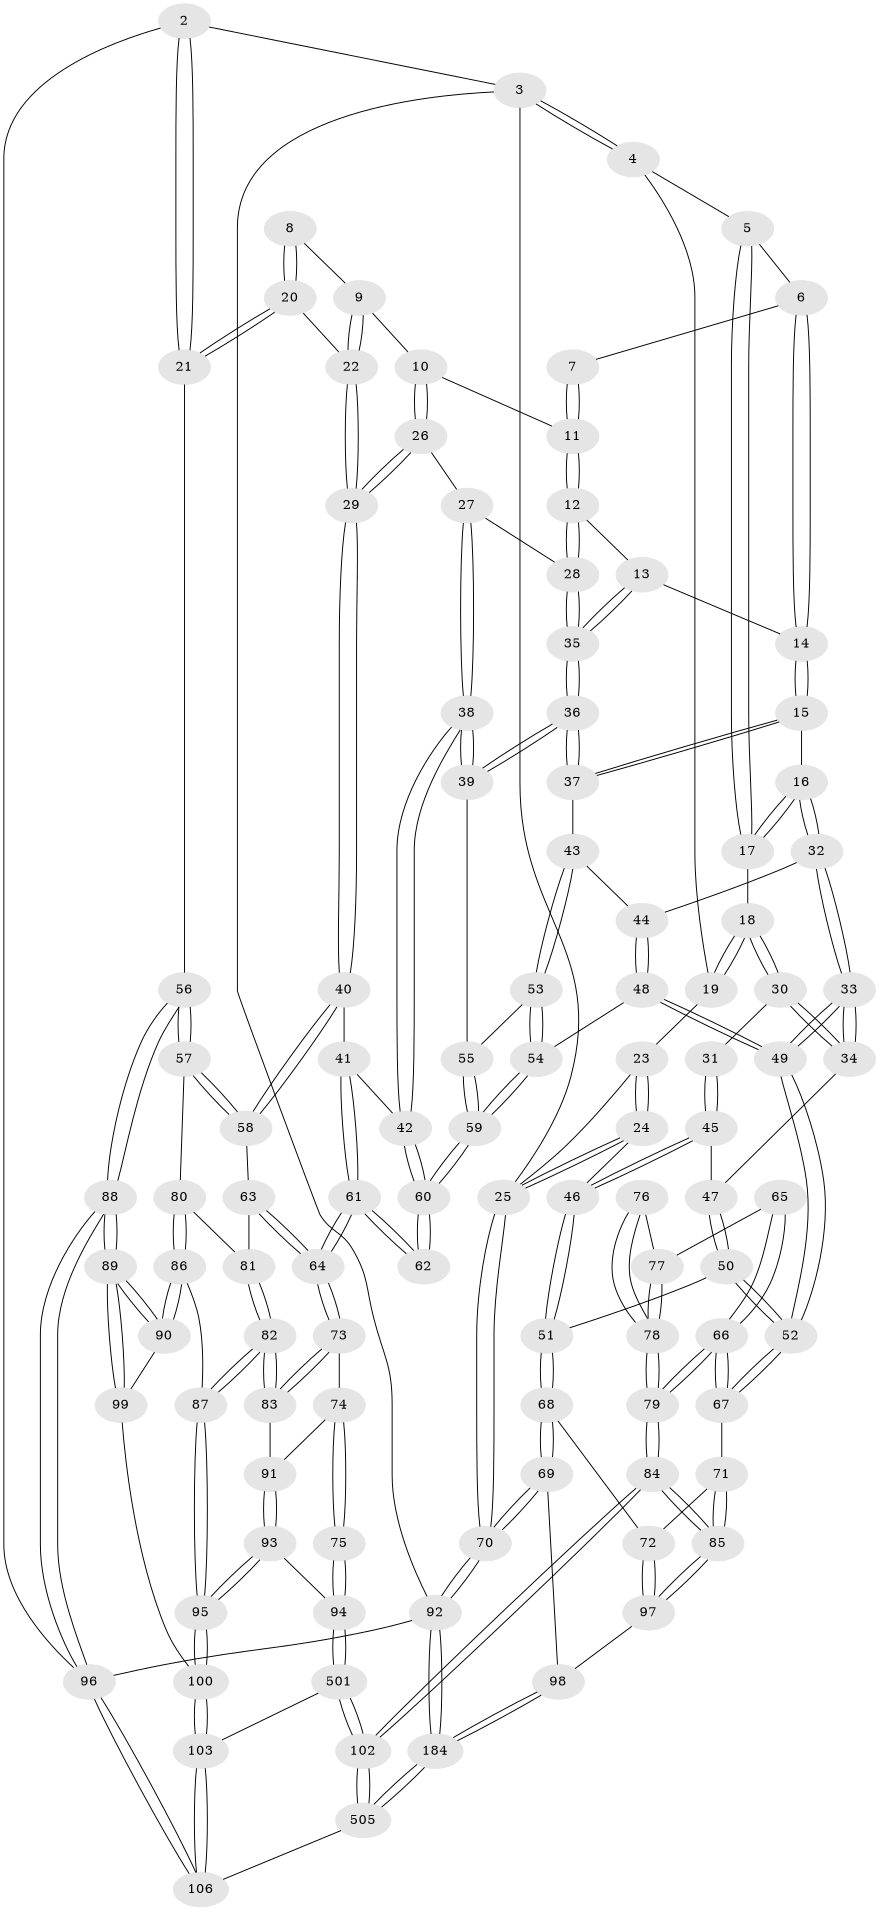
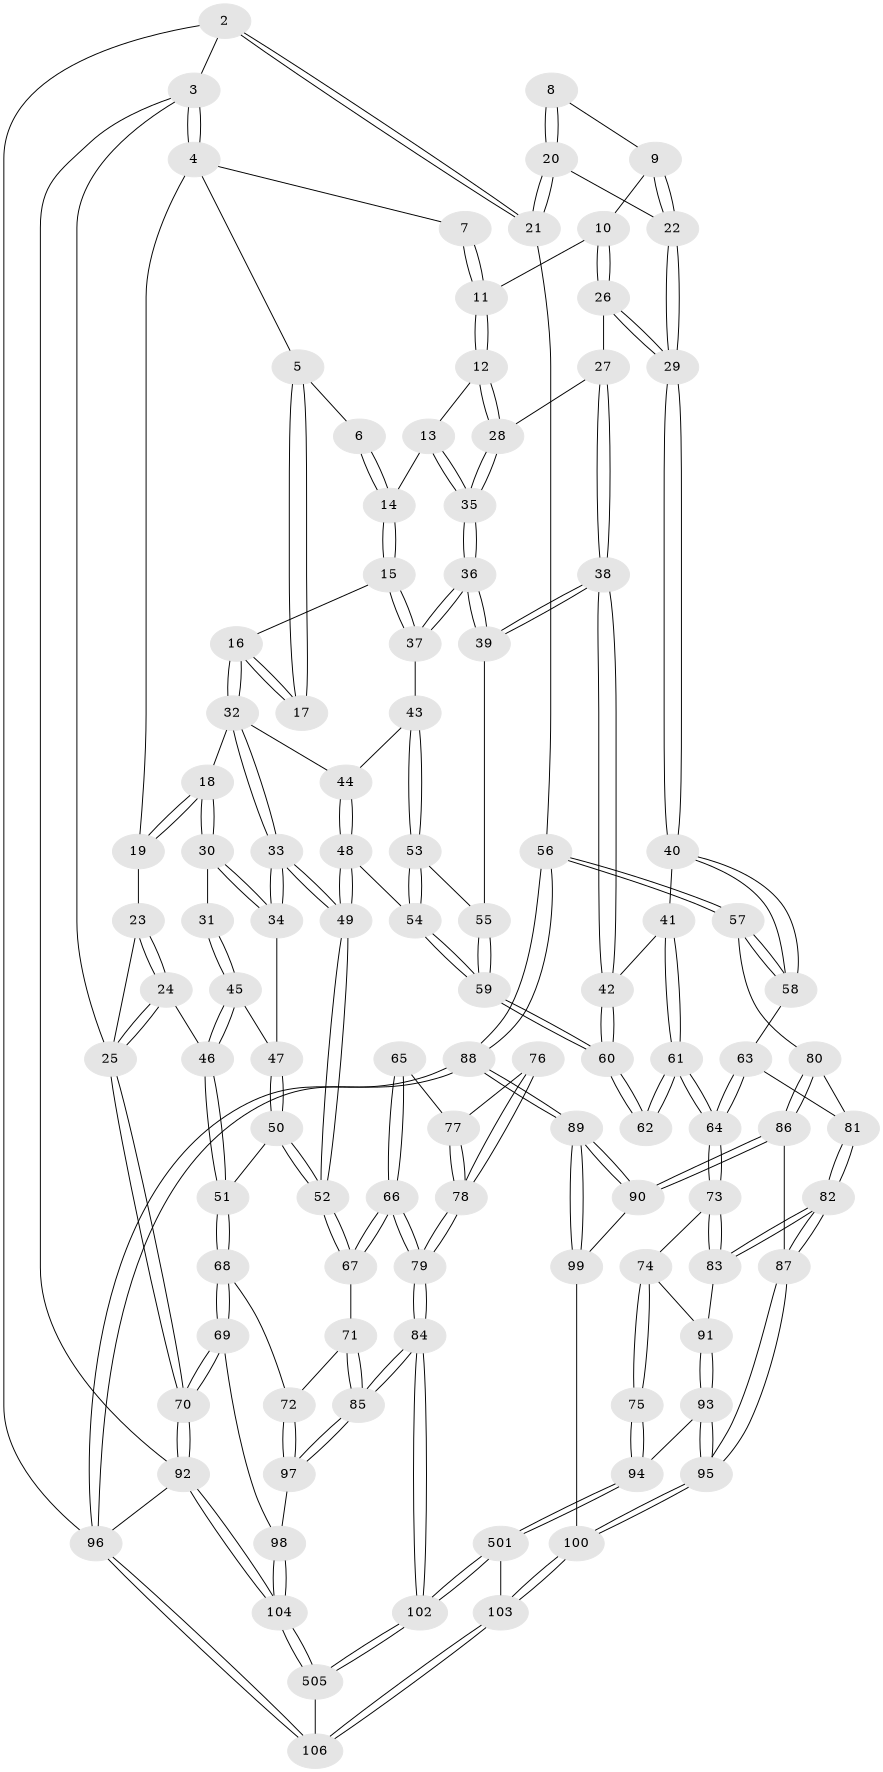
(687, 333) -> (330, 194)
(748, 889) -> (220, 748)
(435, 1751) -> (280, 1613)
